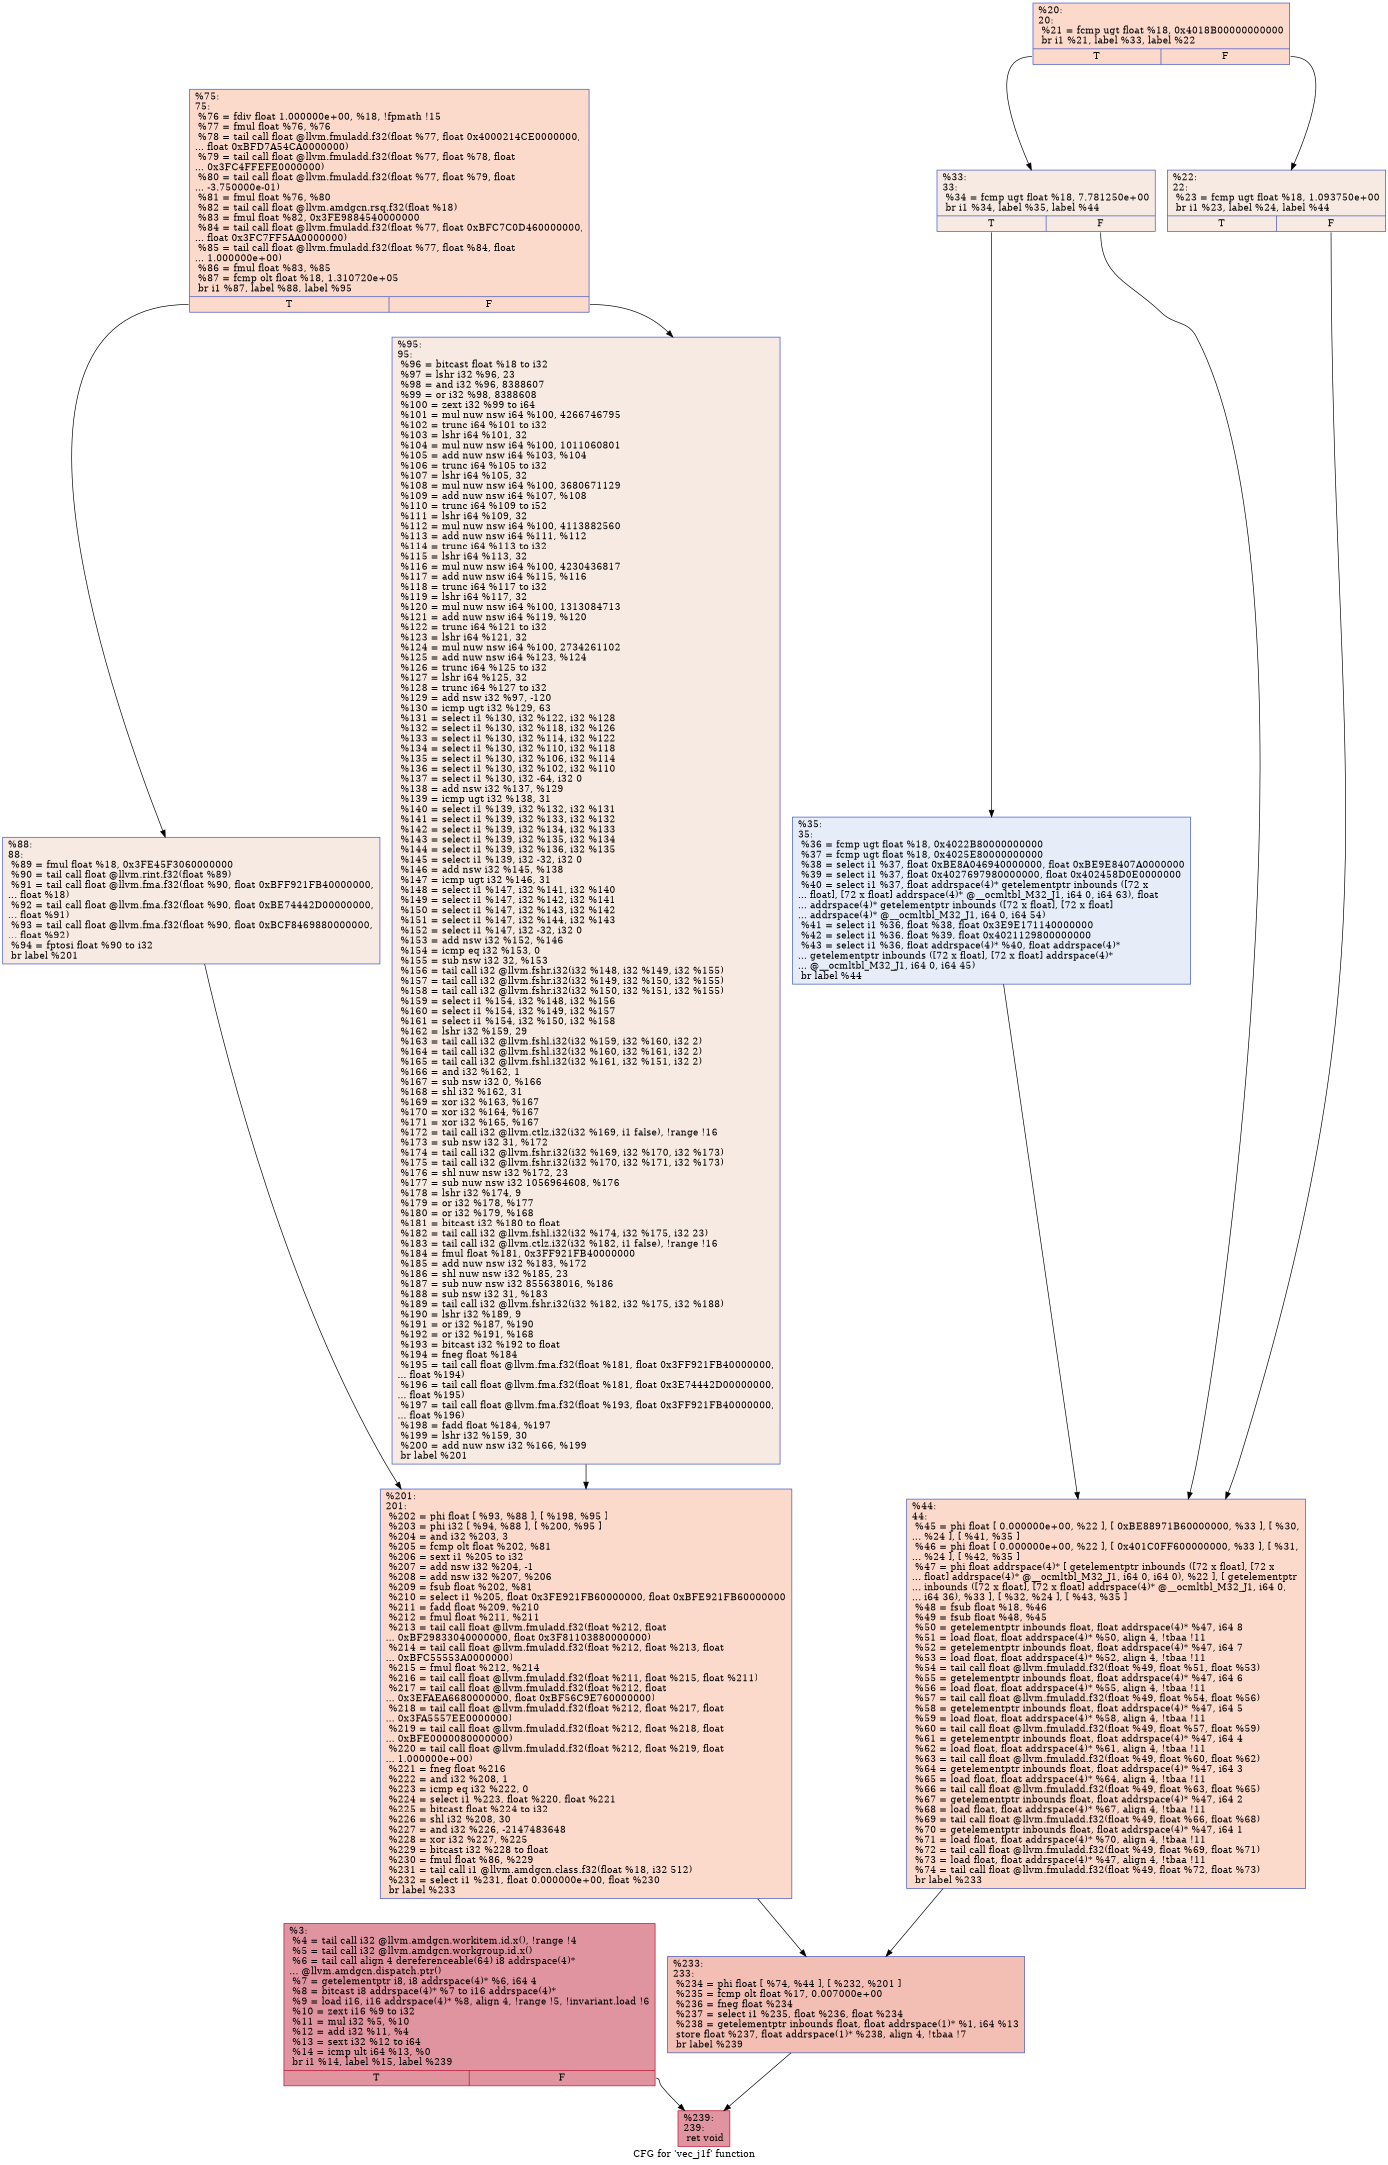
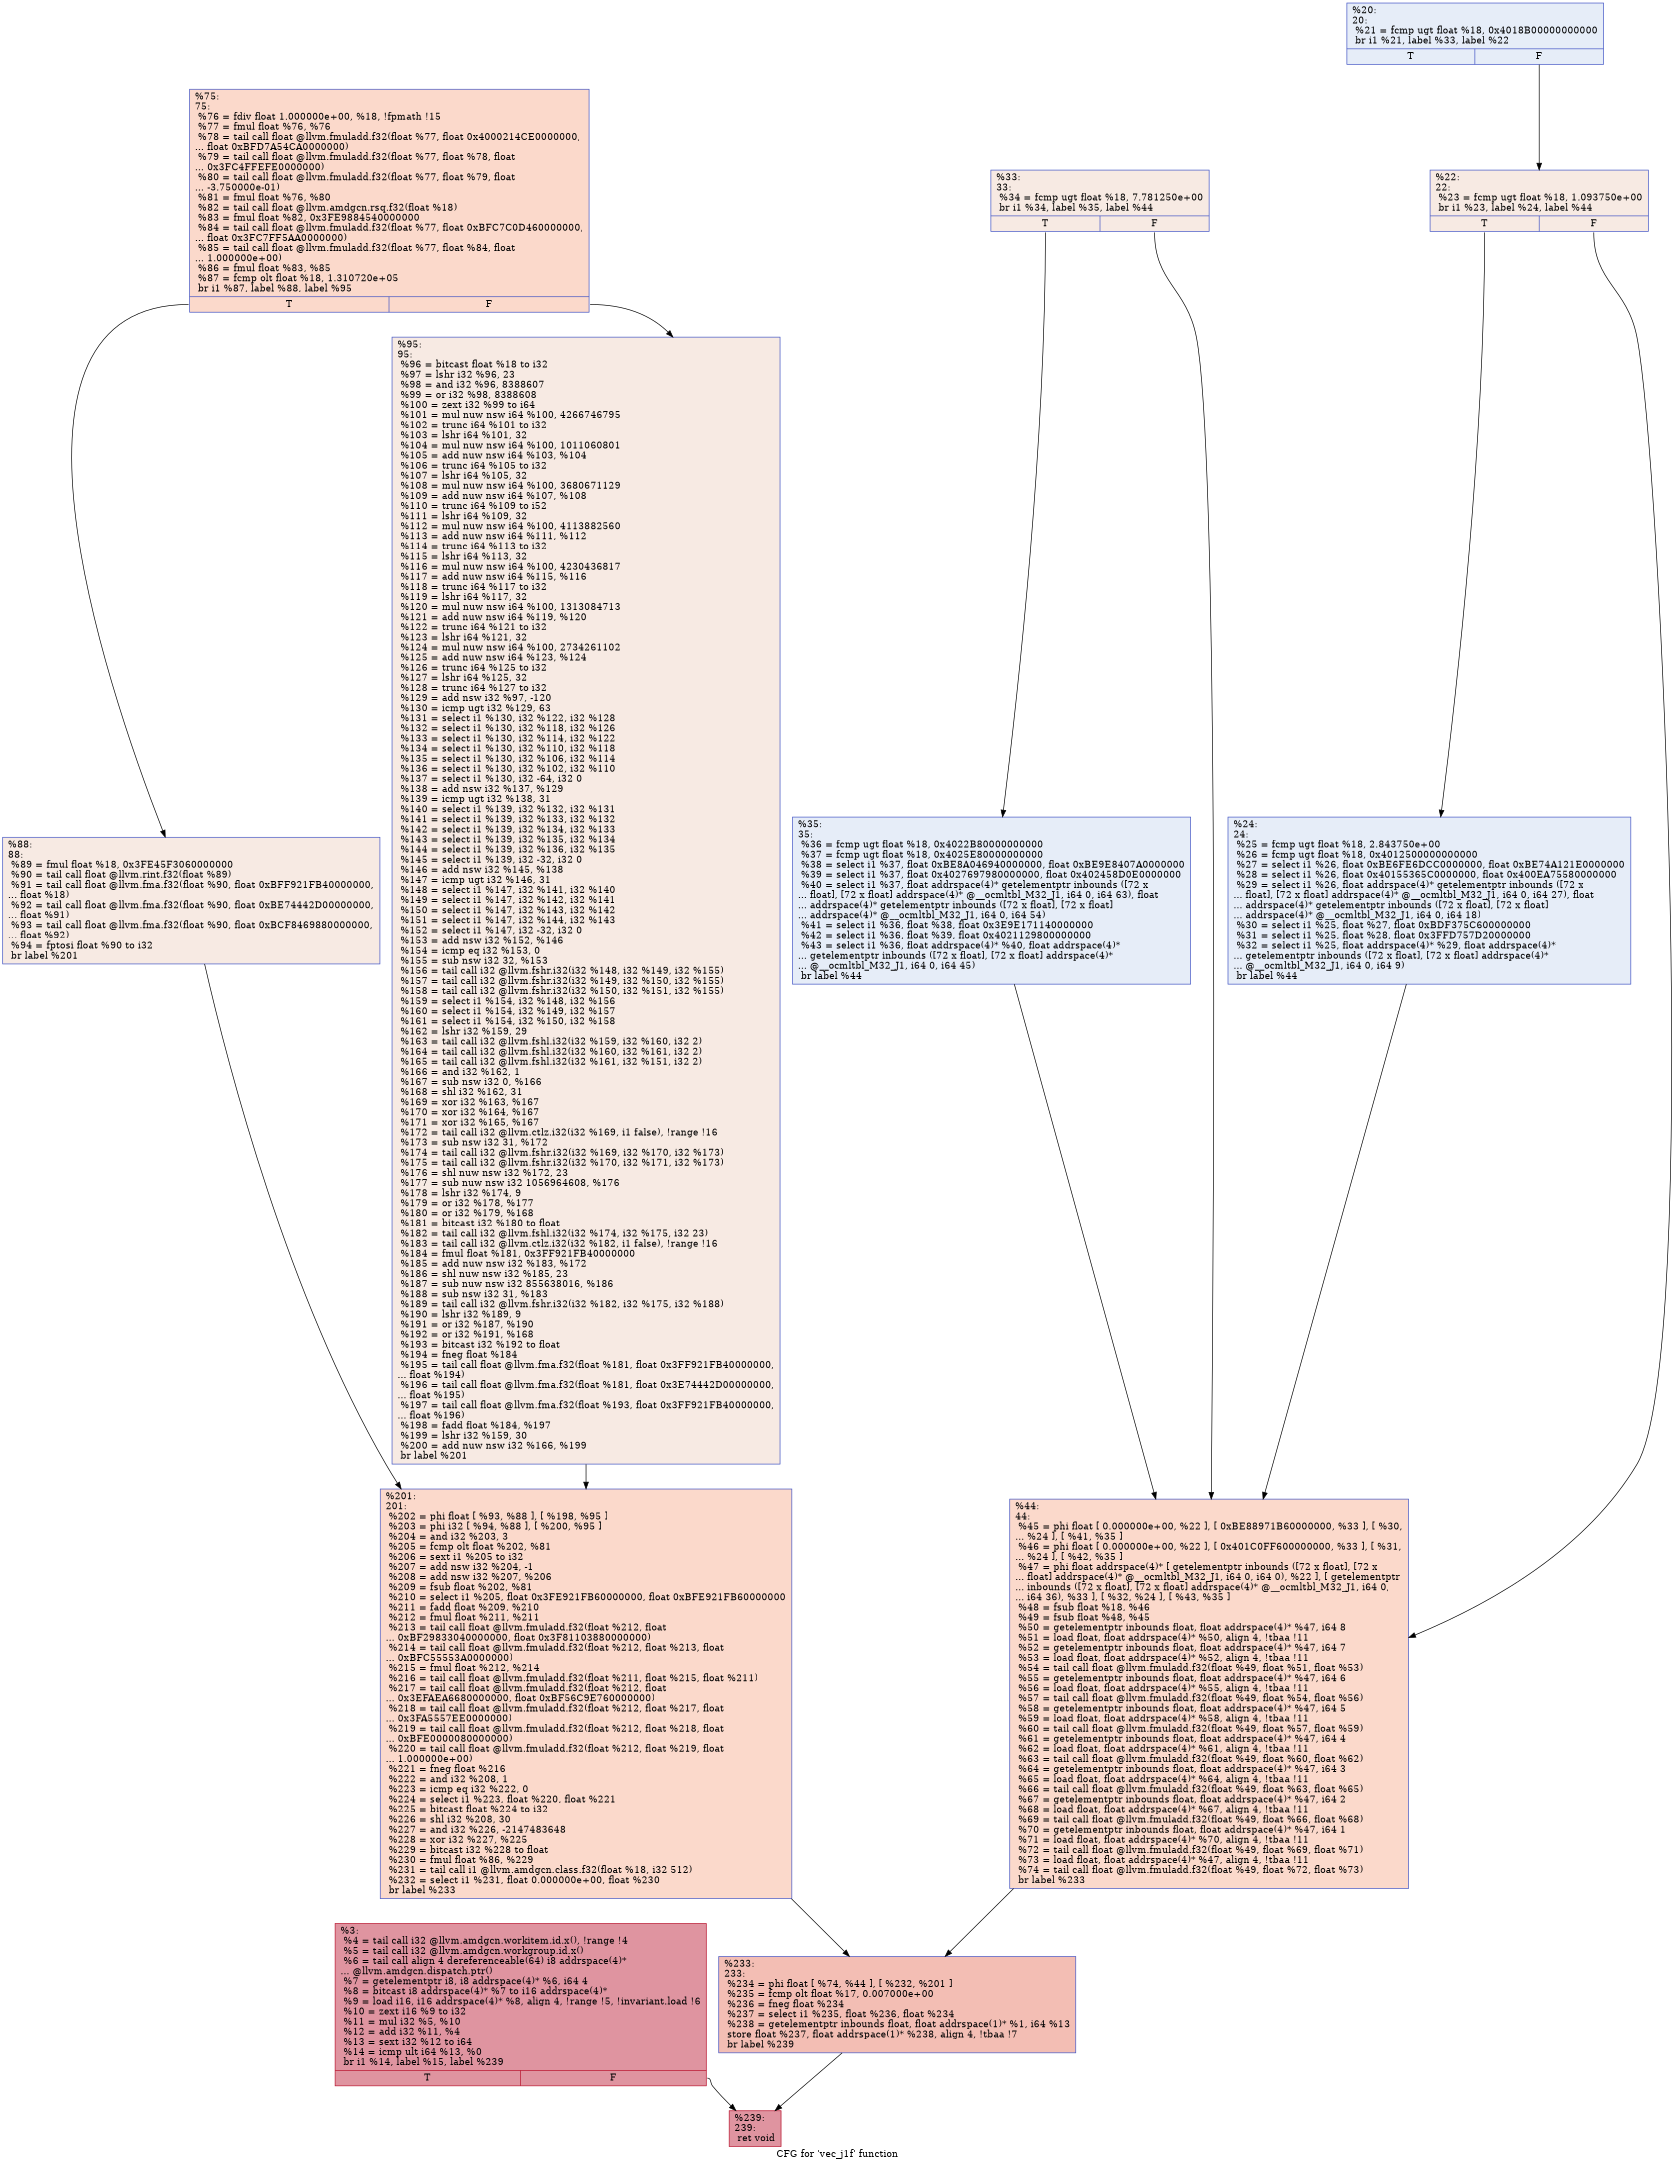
(1161, 34) -> (1475, 34)
(1009, 104) -> none
none -> (1429, 901)
